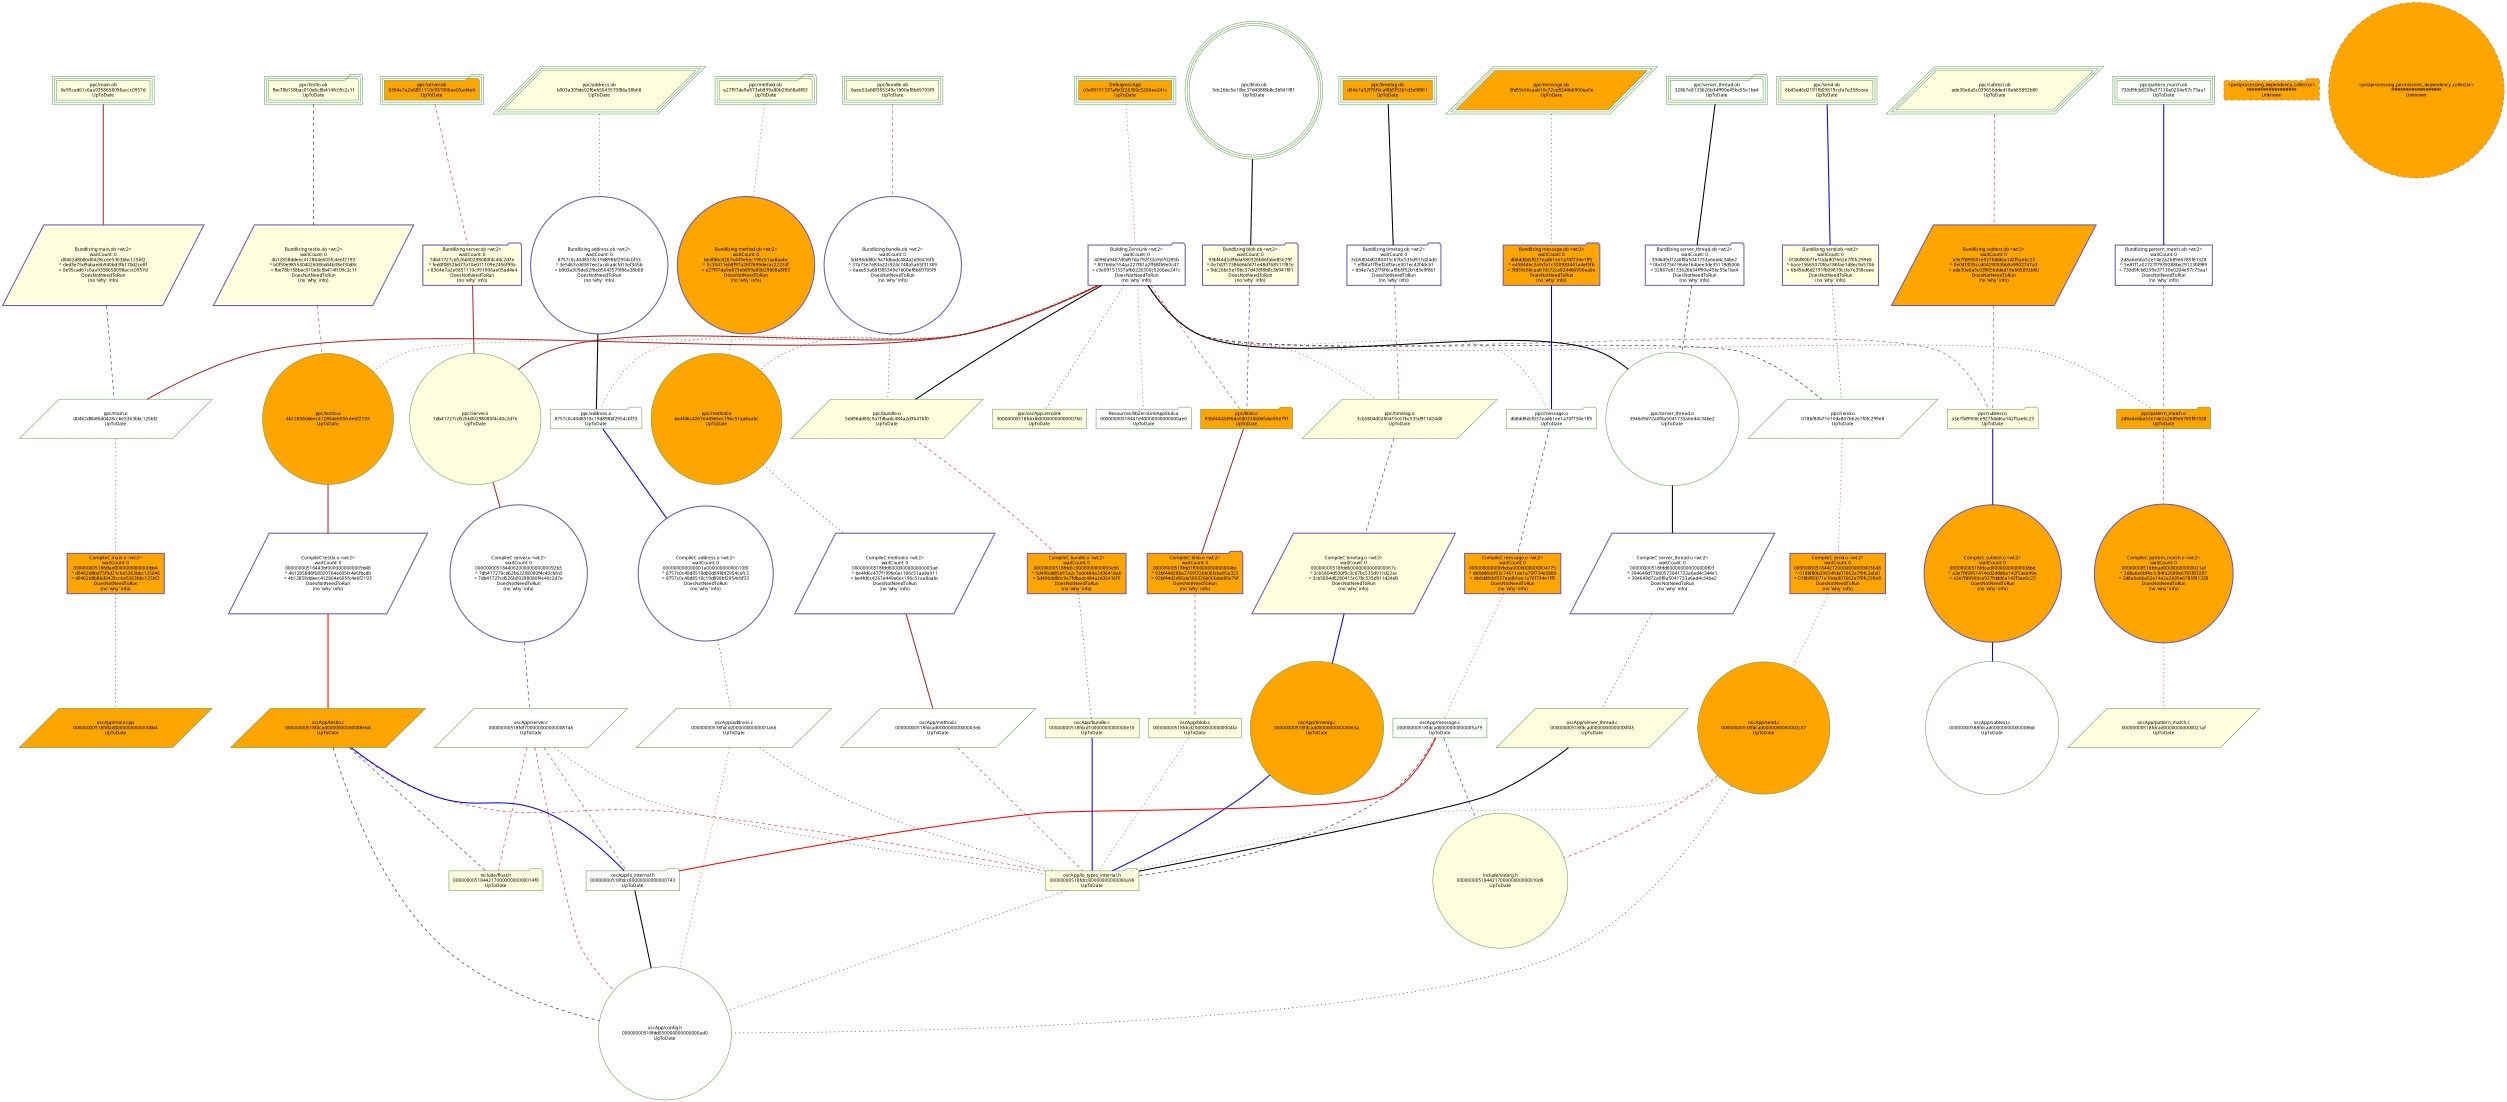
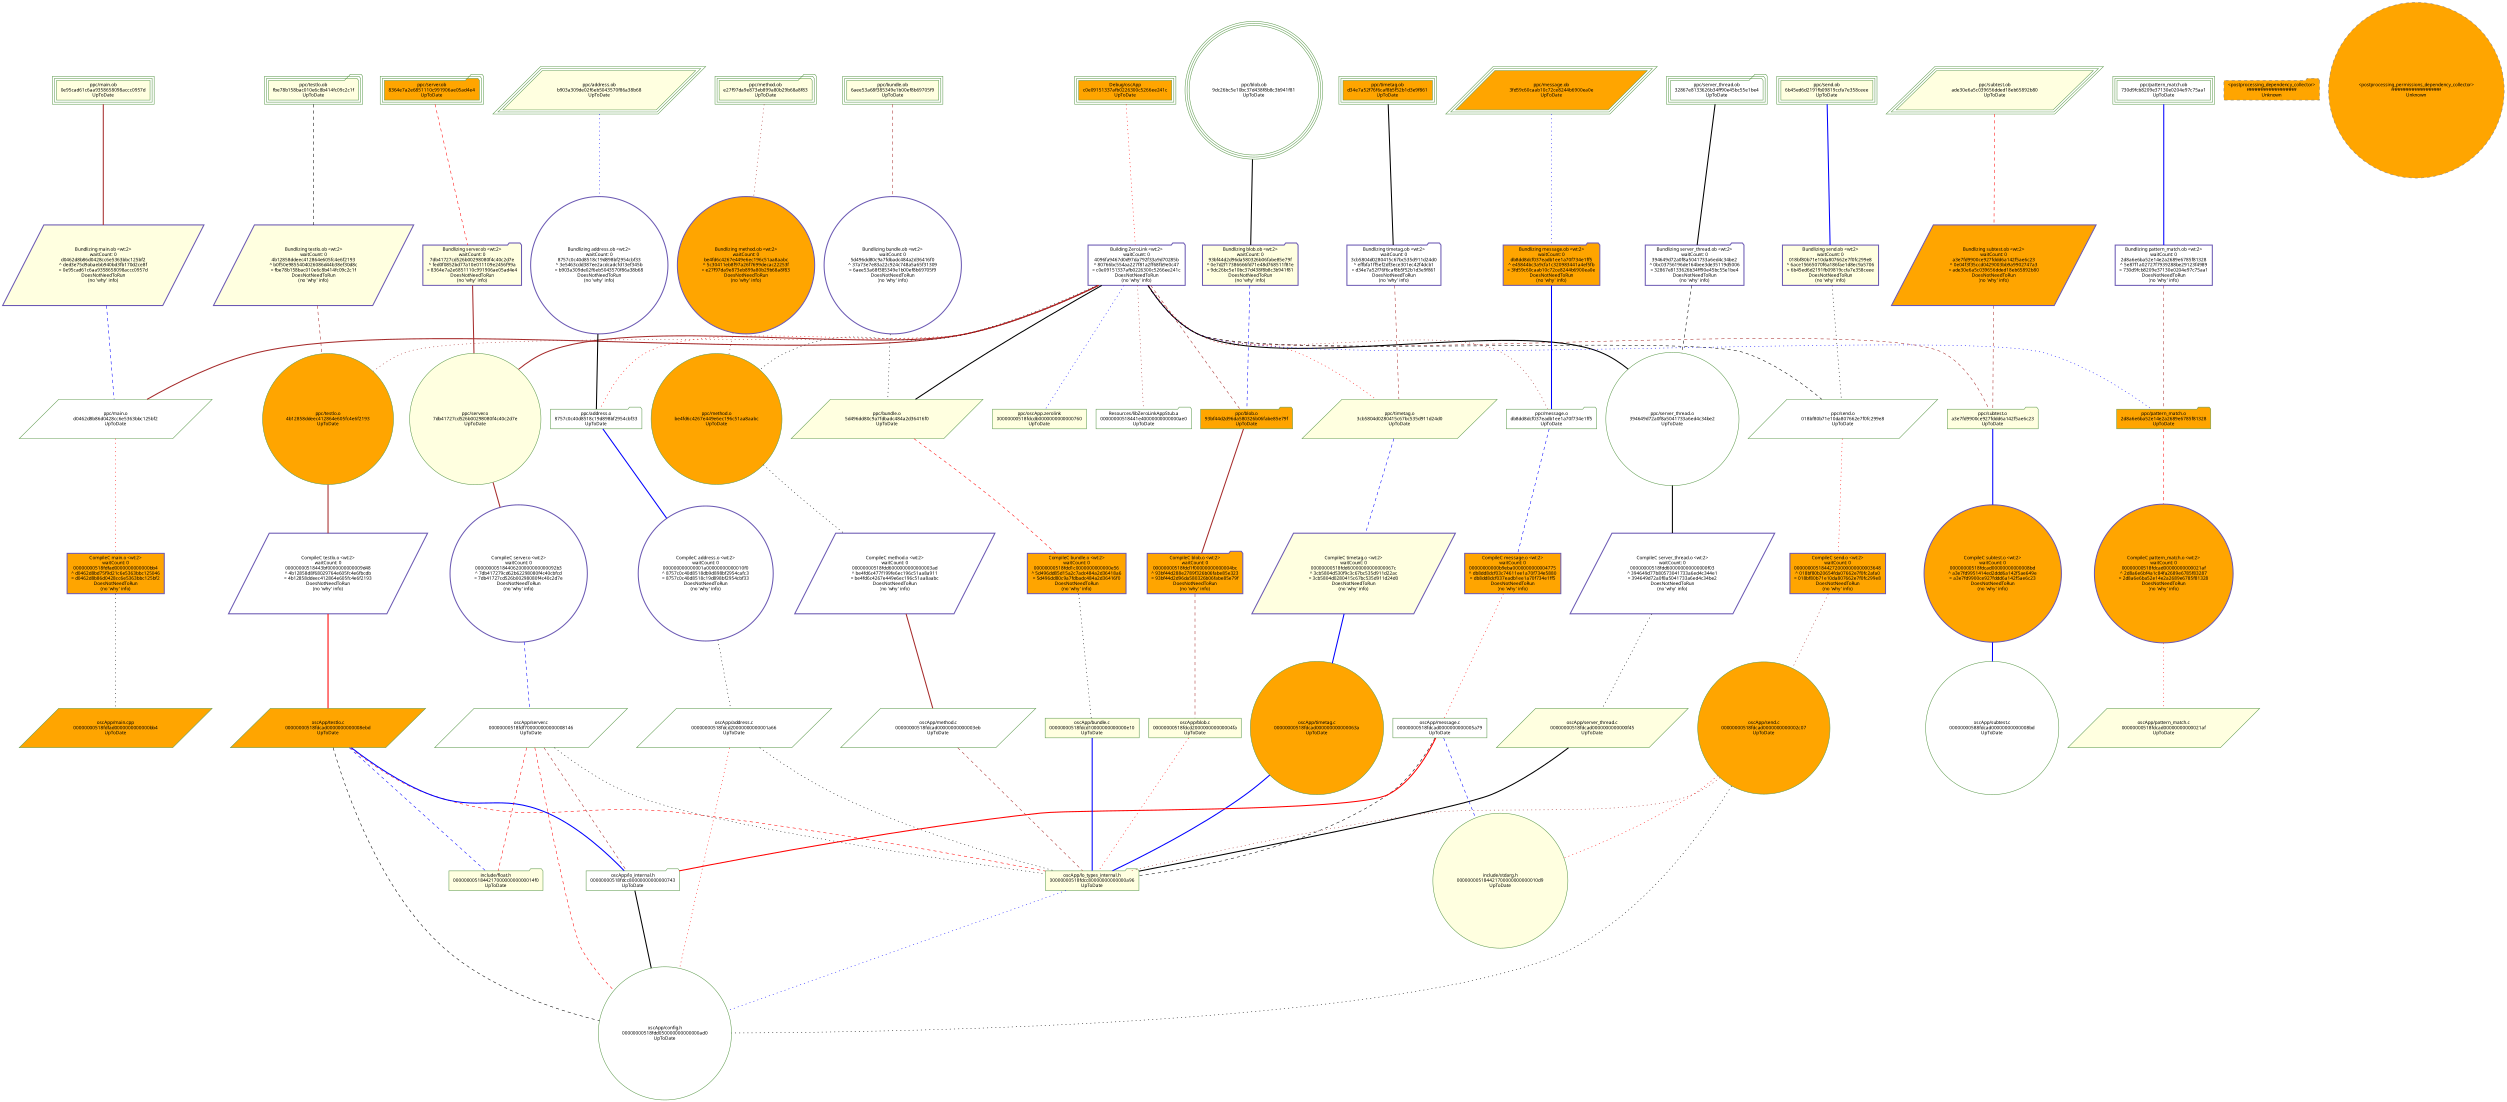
(1644, 823) -> (1644, 823)
